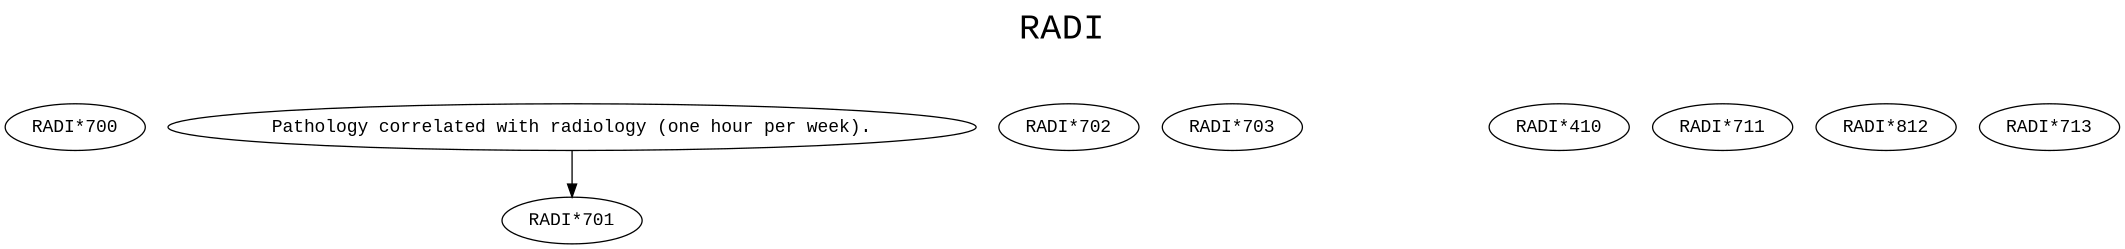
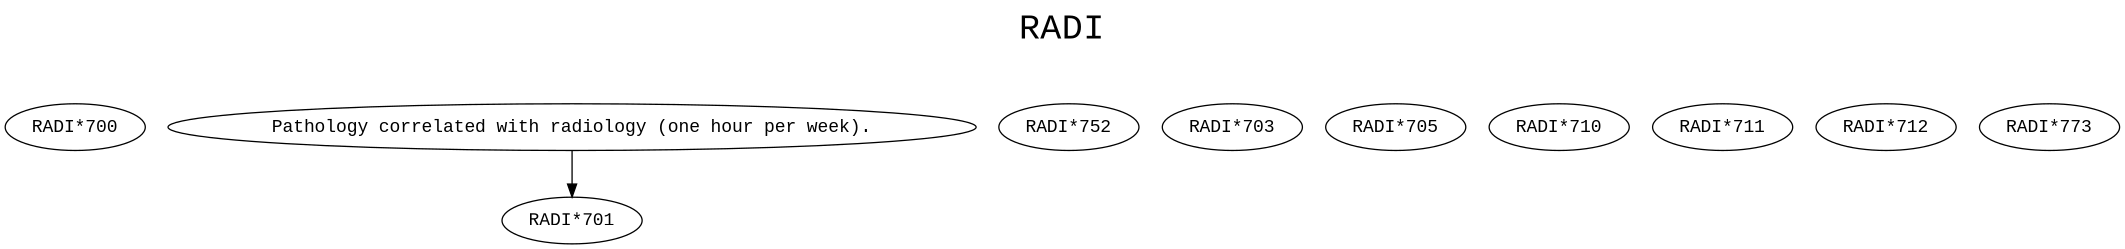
(1069, 127) -> (1069, 127)
none -> (1396, 127)
(1559, 127) -> (1559, 127)
(1886, 127) -> (1886, 127)
(2050, 127) -> (2050, 127)
